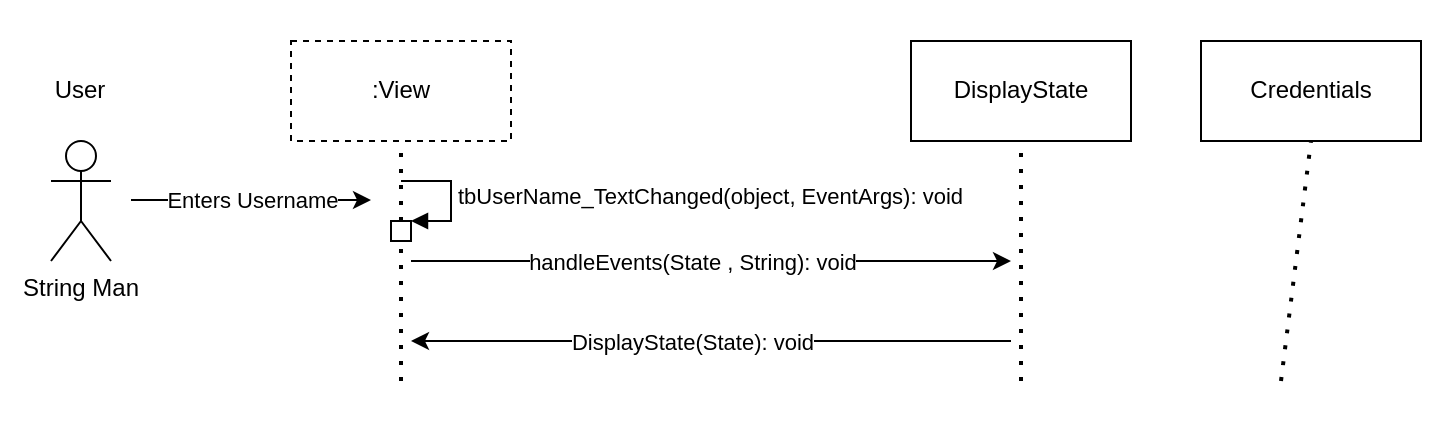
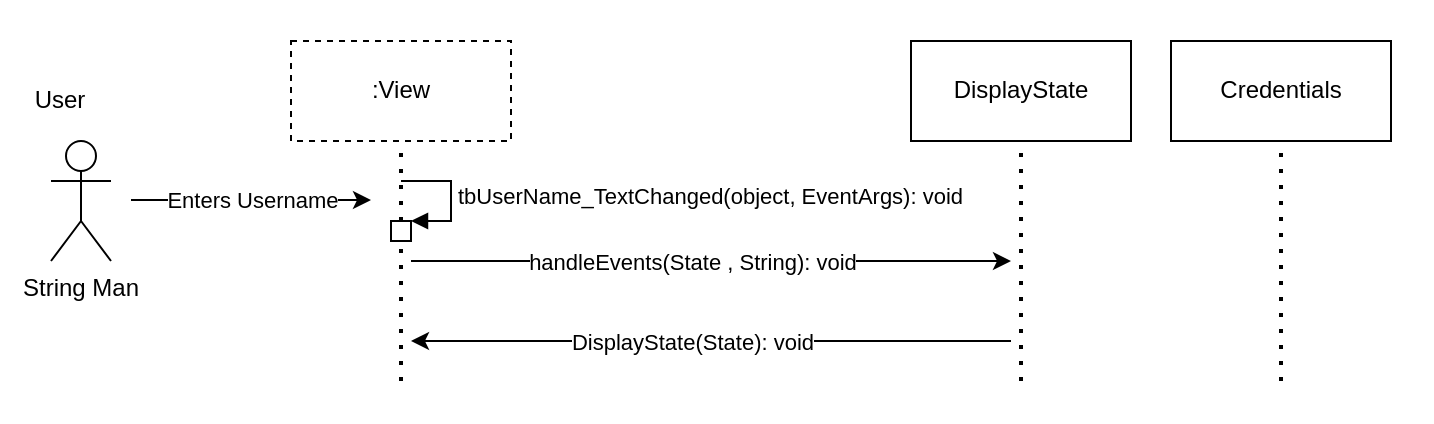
(81, 91) -> (61, 101)
(1311, 91) -> (1281, 91)
